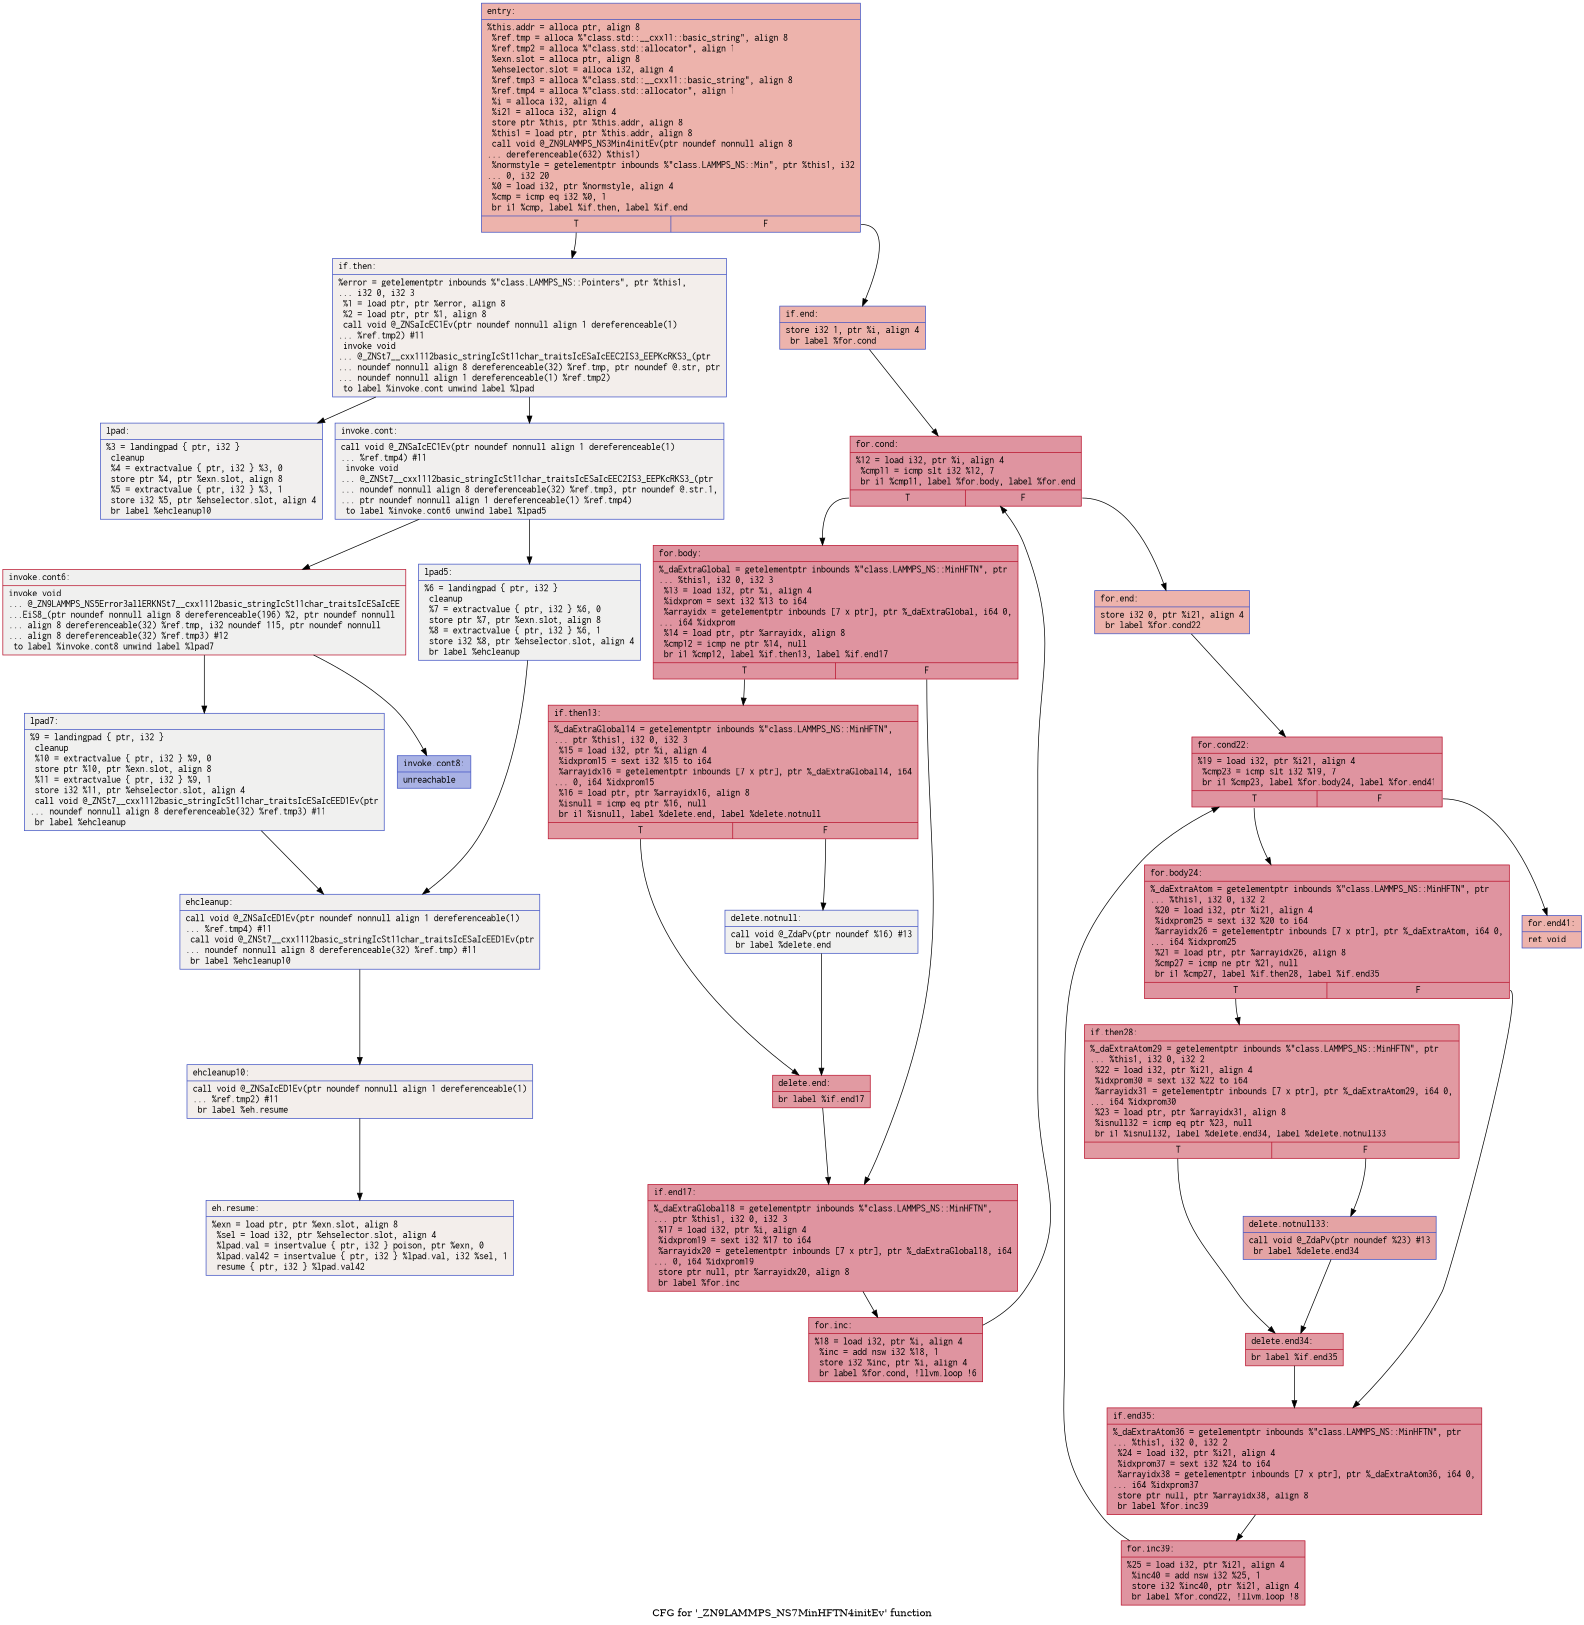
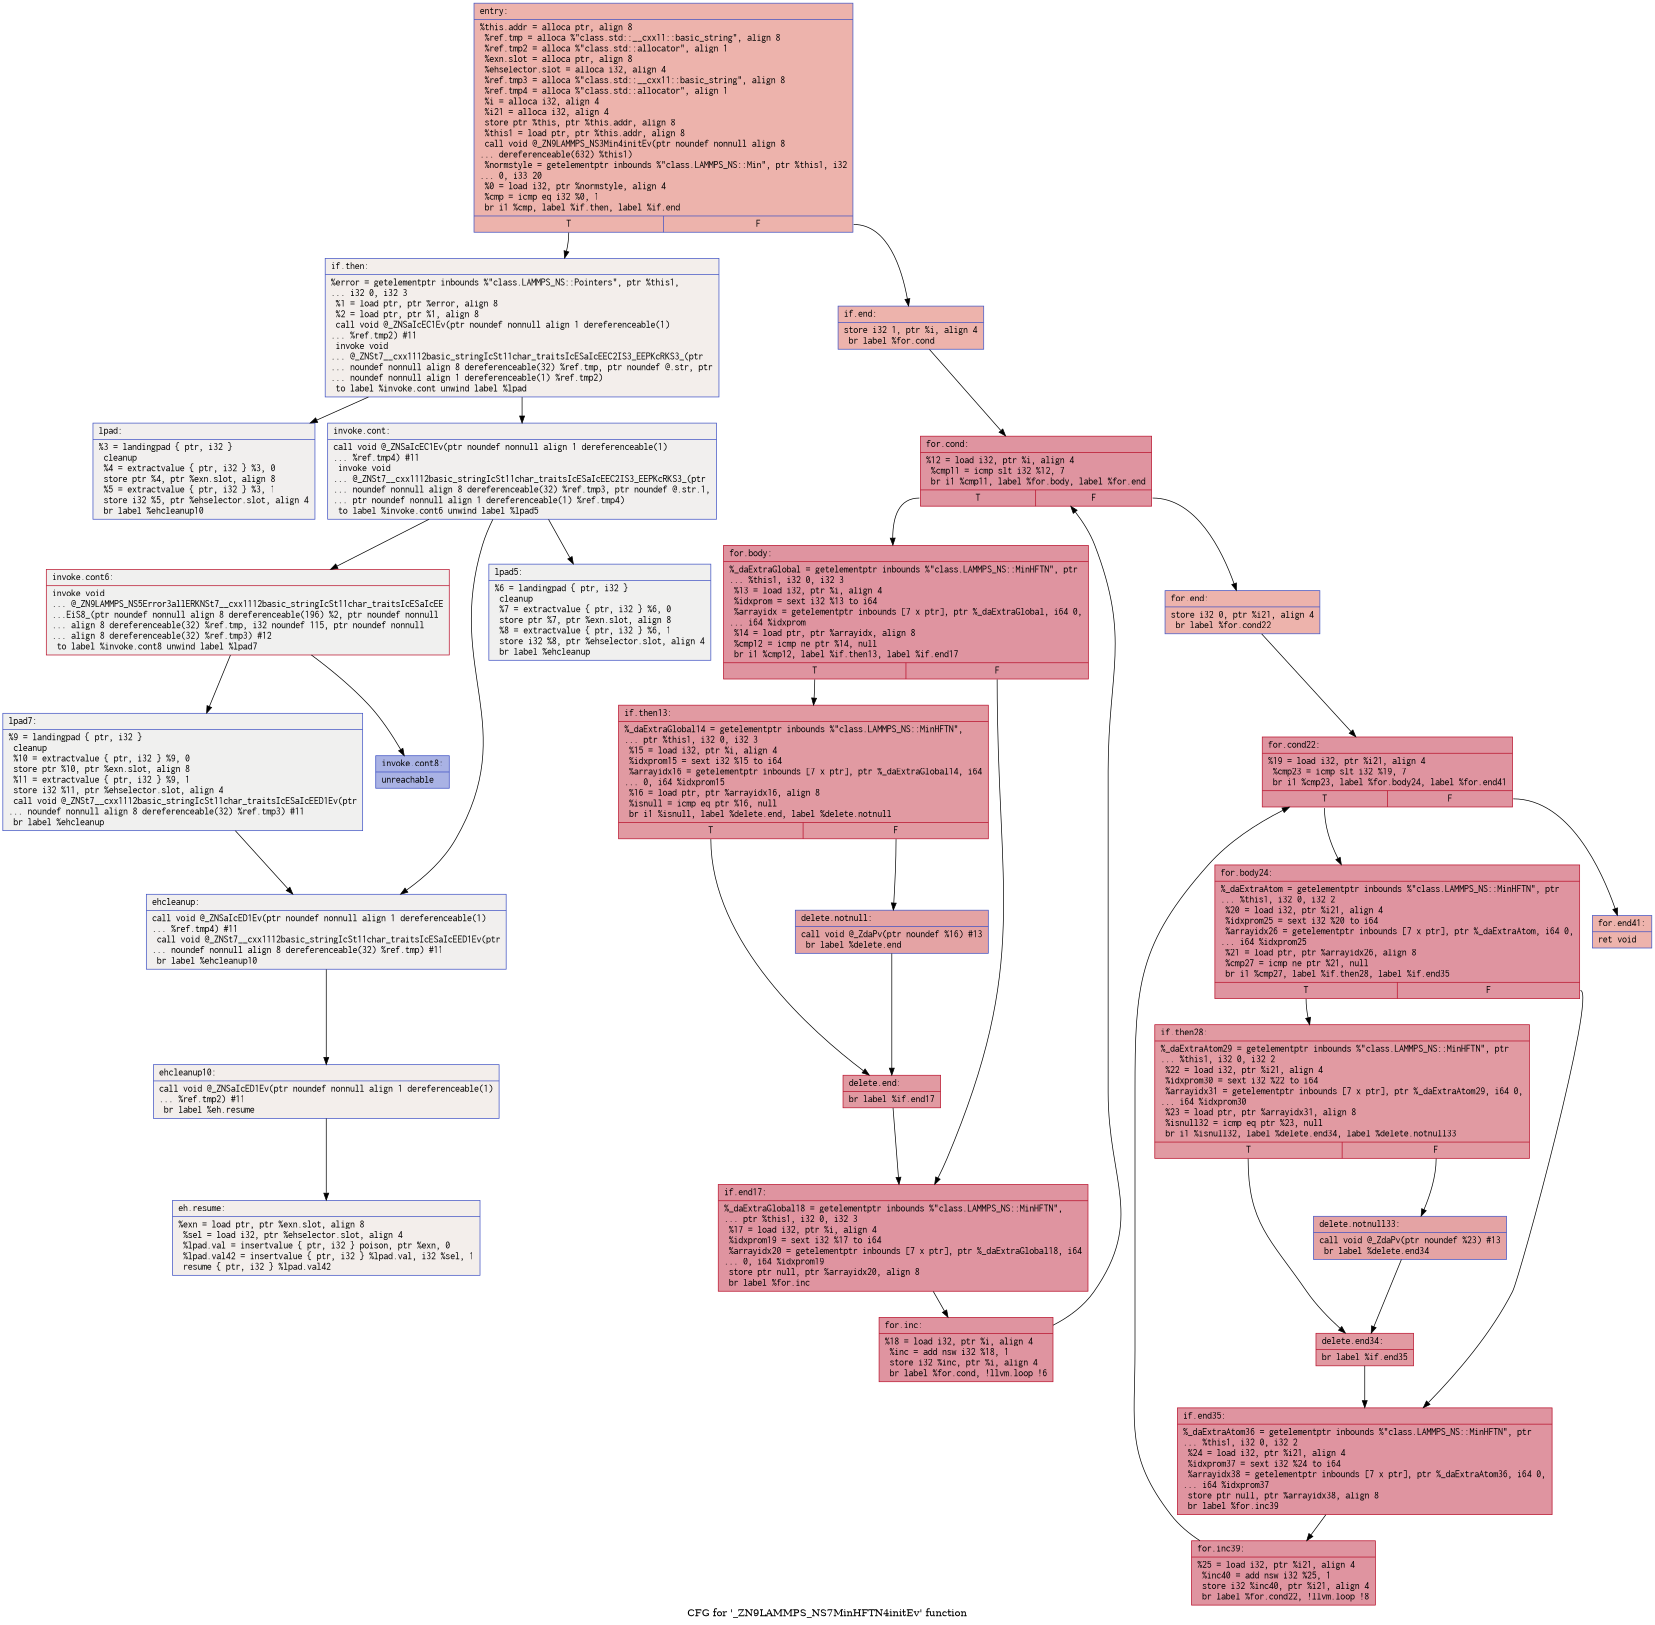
(518, 176) -> (511, 176)
(502, 787) -> (481, 716)
(821, 932) -> (892, 932)
